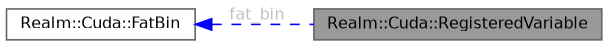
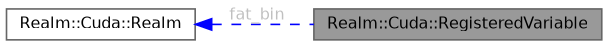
(101, 24) -> (101, 24)
